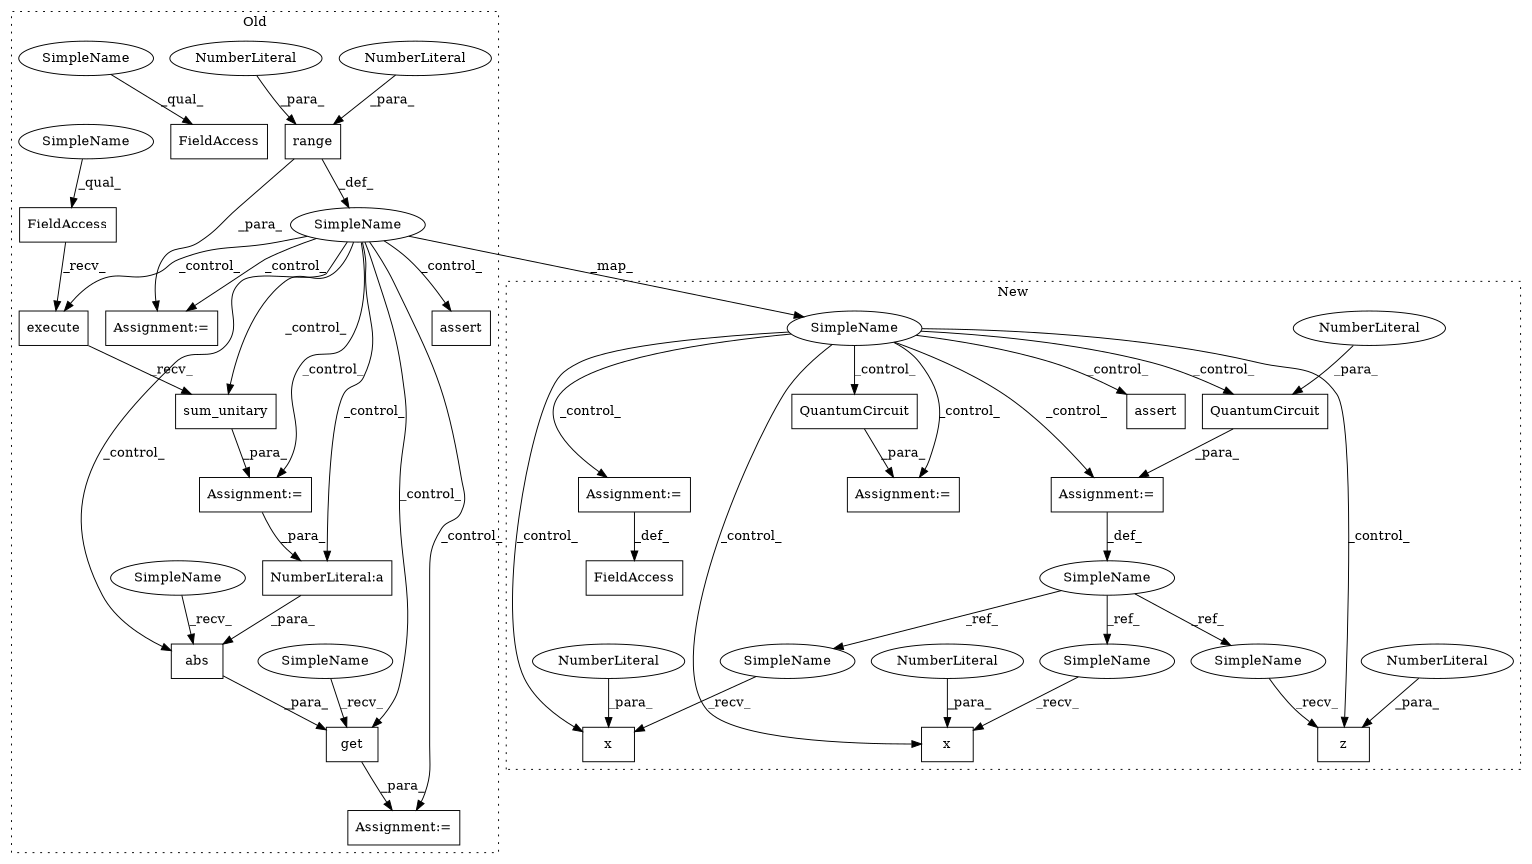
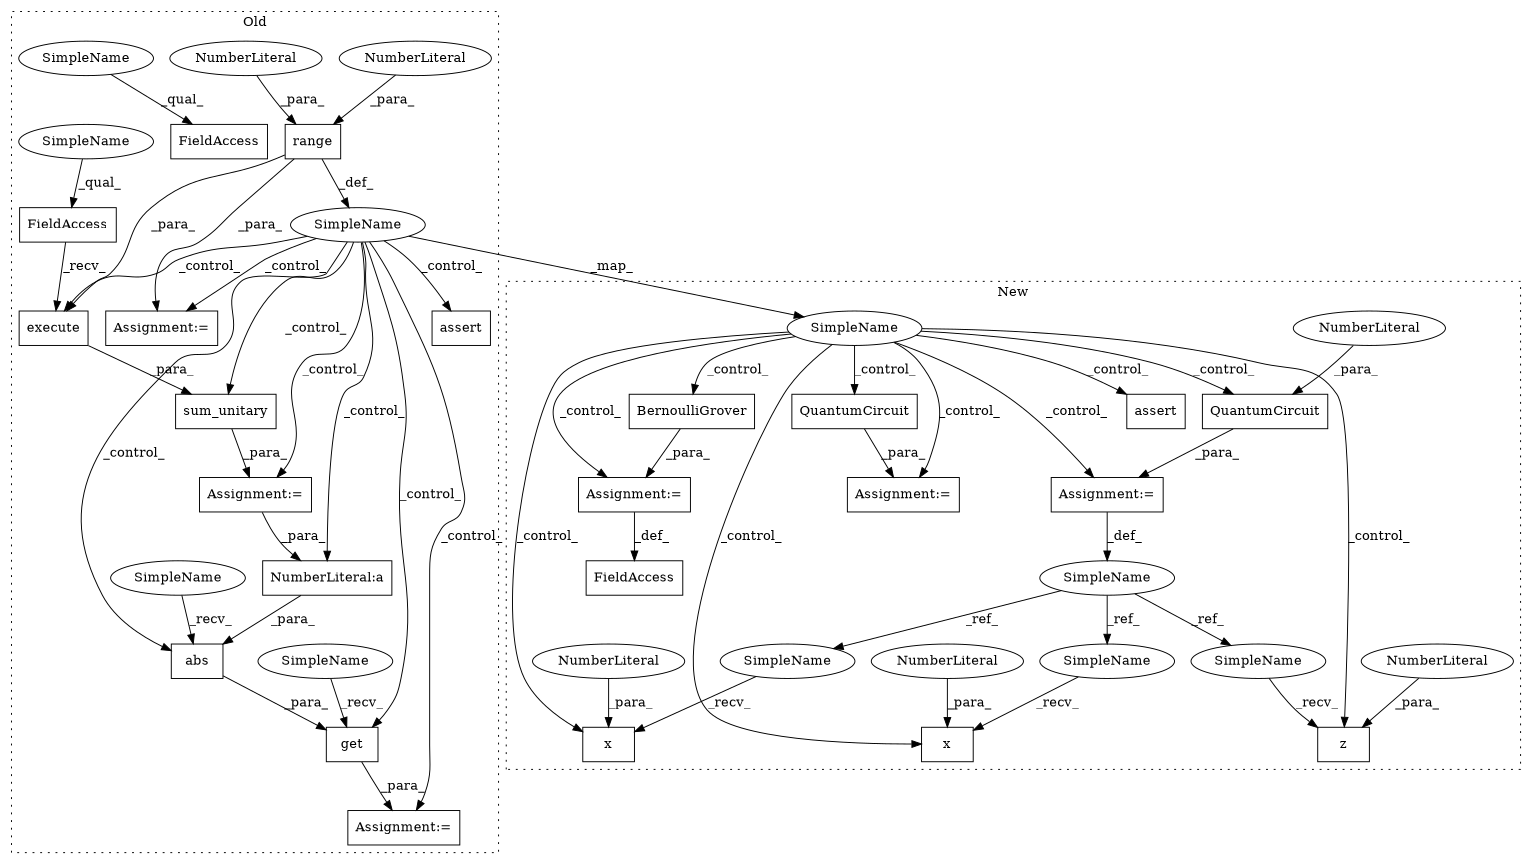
none -> (159, 202)
(172, 370) -> (172, 370)
none -> (692, 411)
